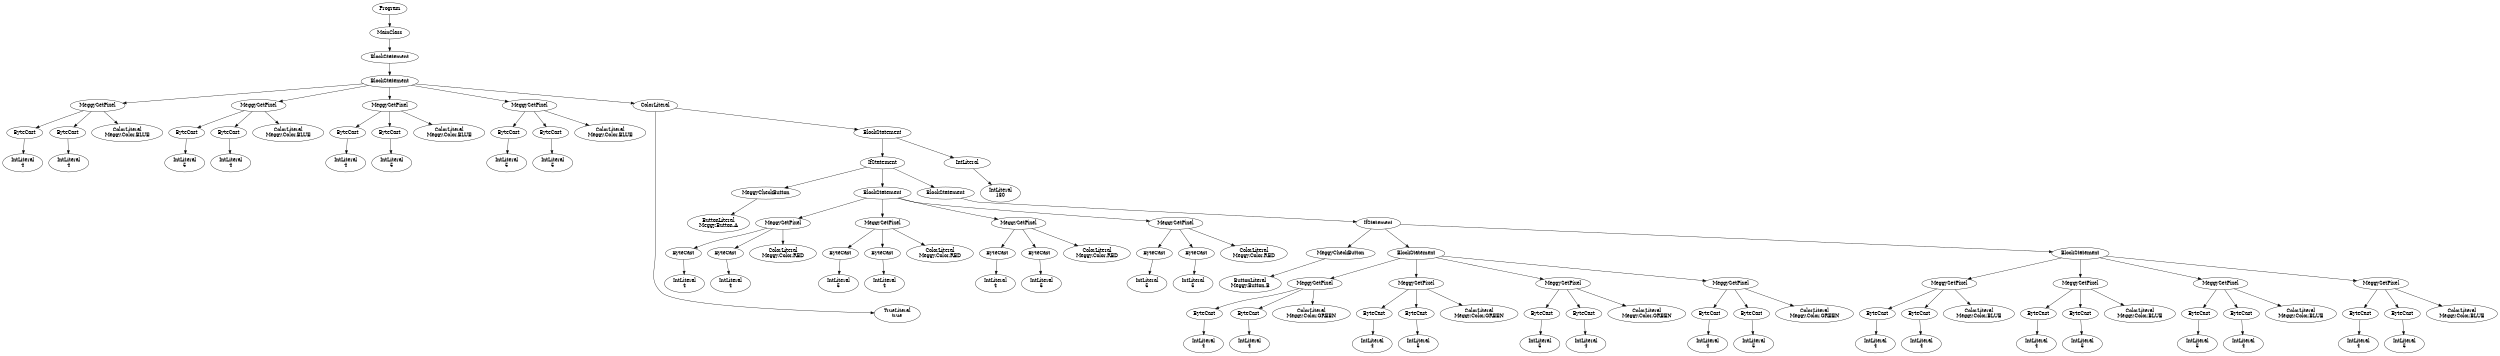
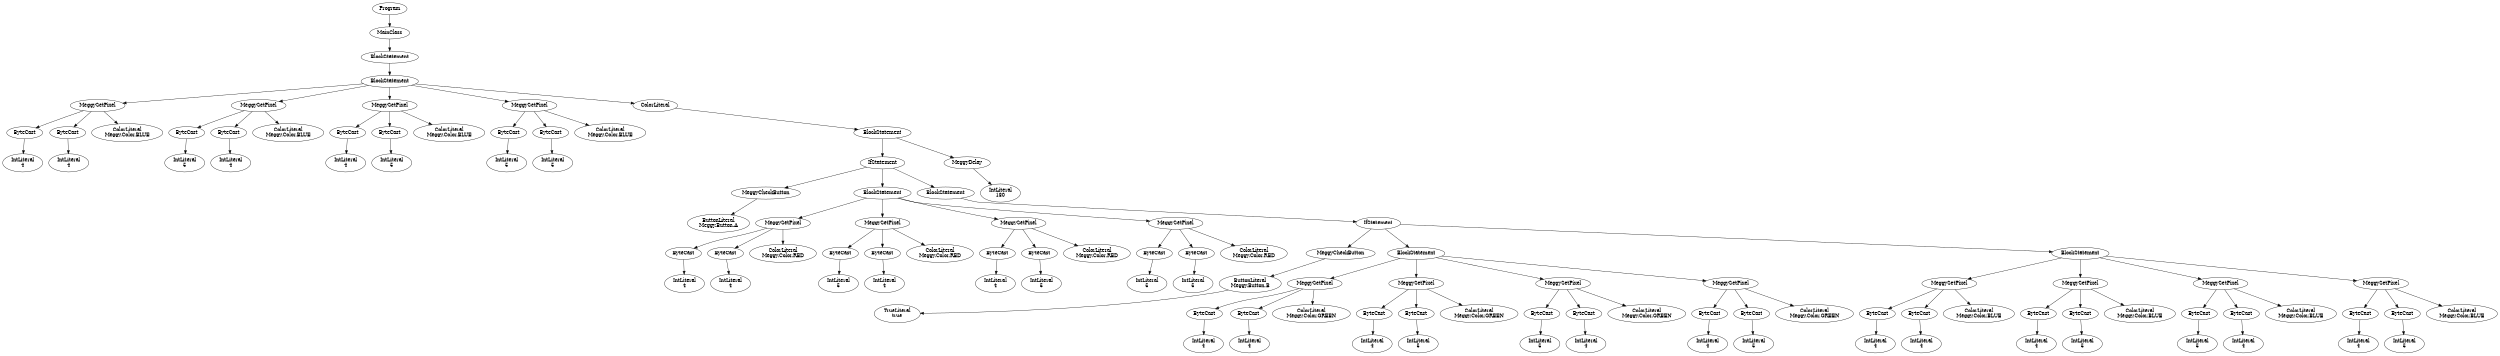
(967, 163) -> (967, 163)
(674, 298) -> (1077, 307)
